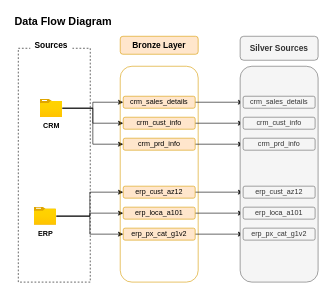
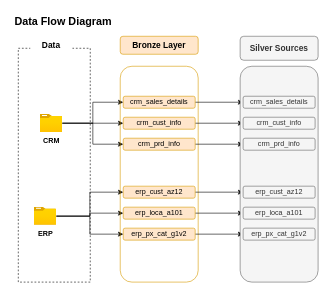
(51, 45) -> (51, 45)
(51, 108) -> (51, 123)
